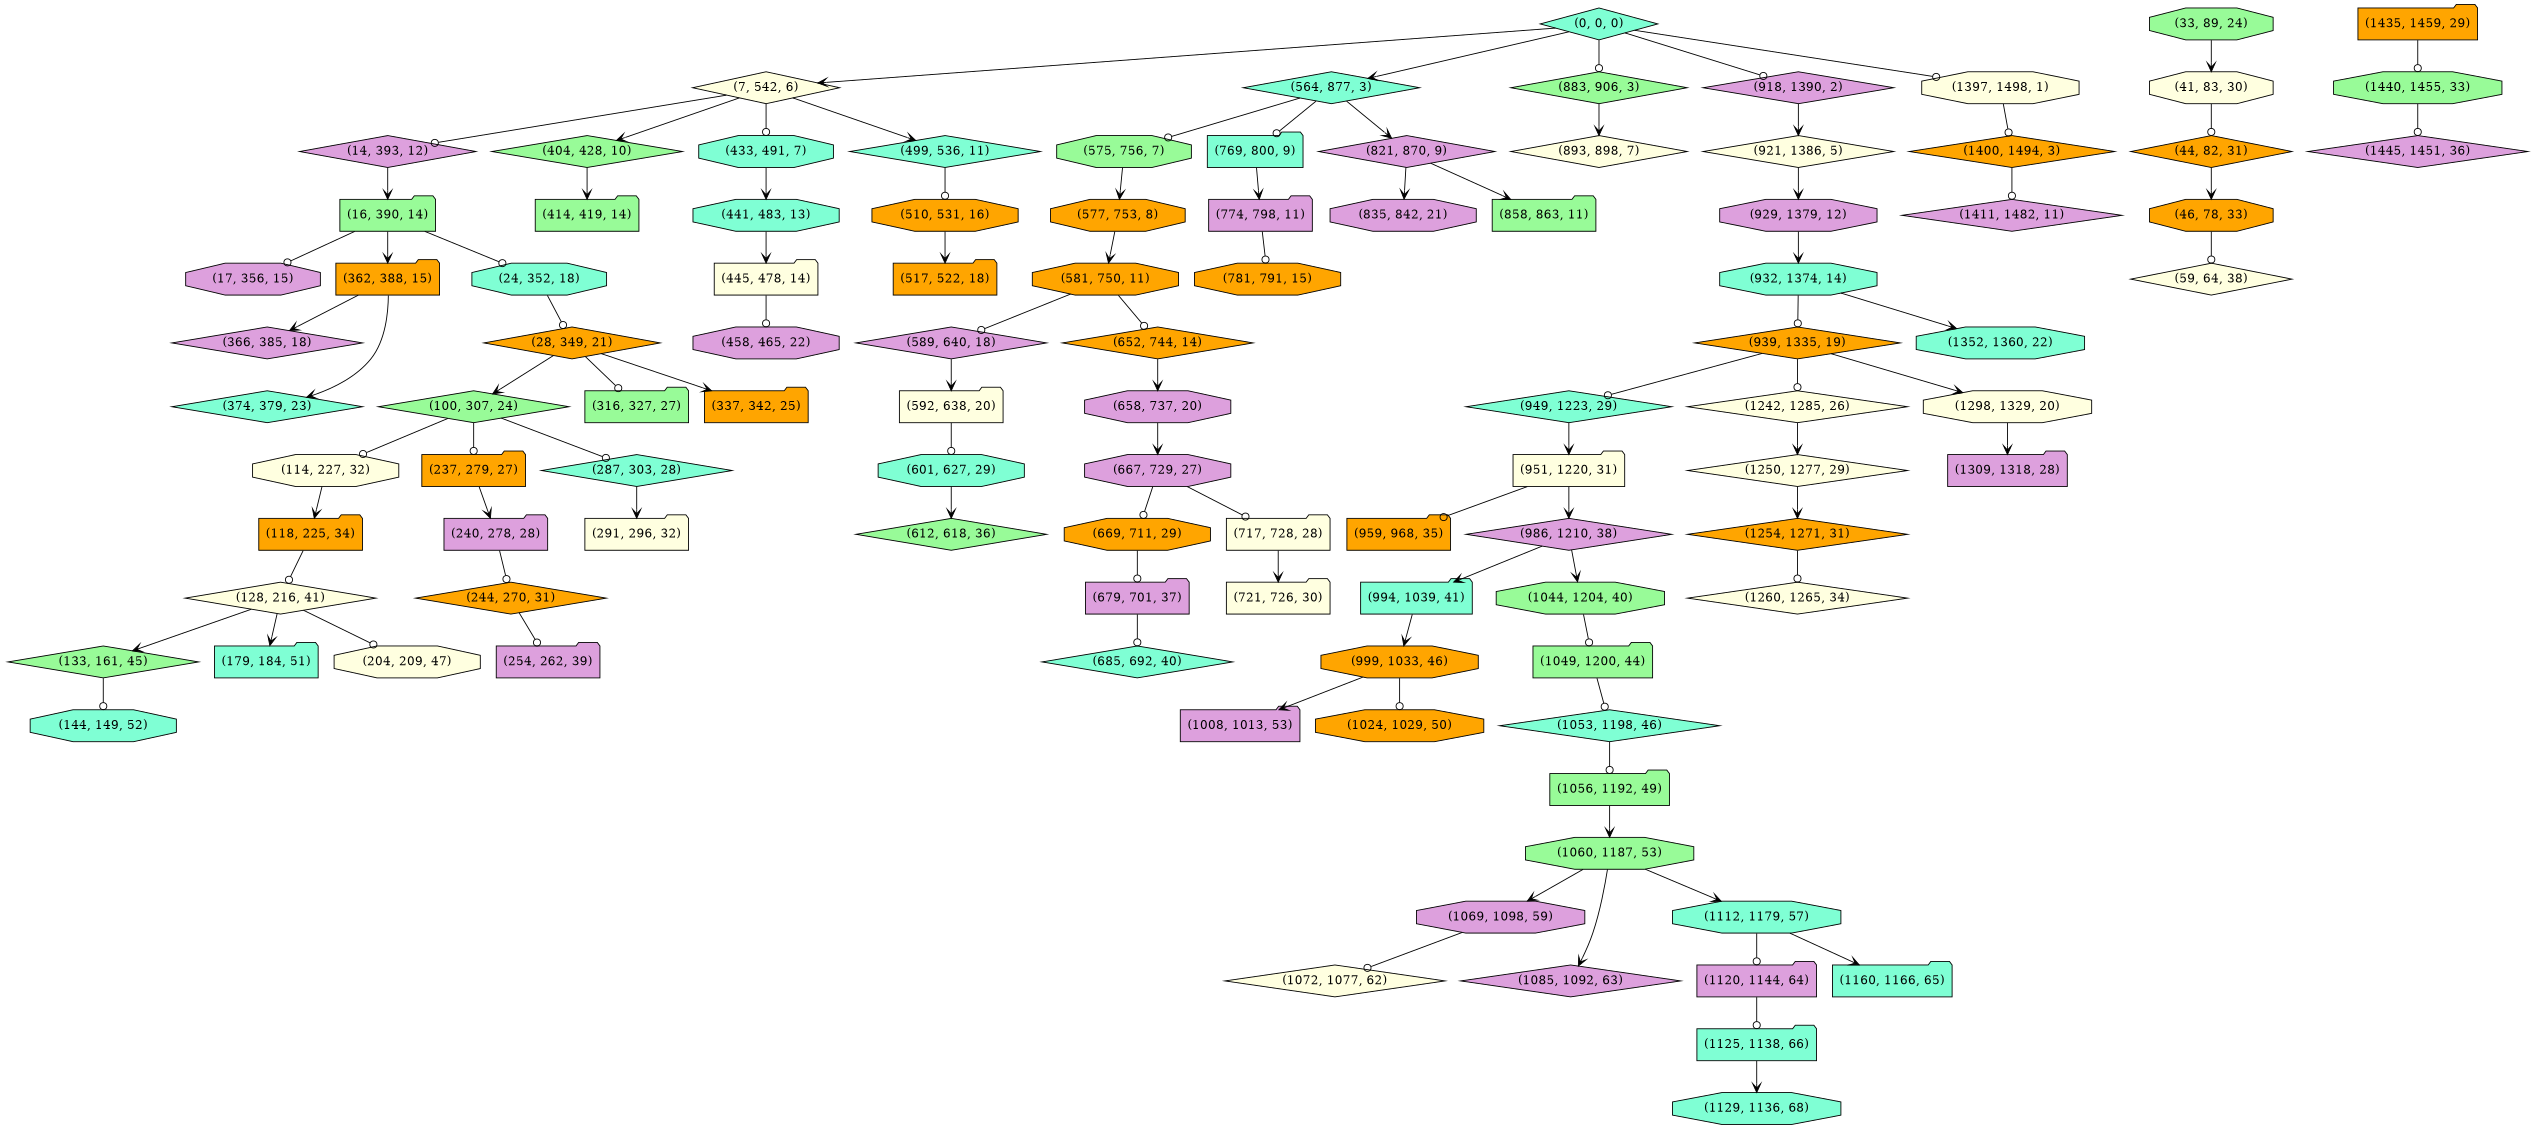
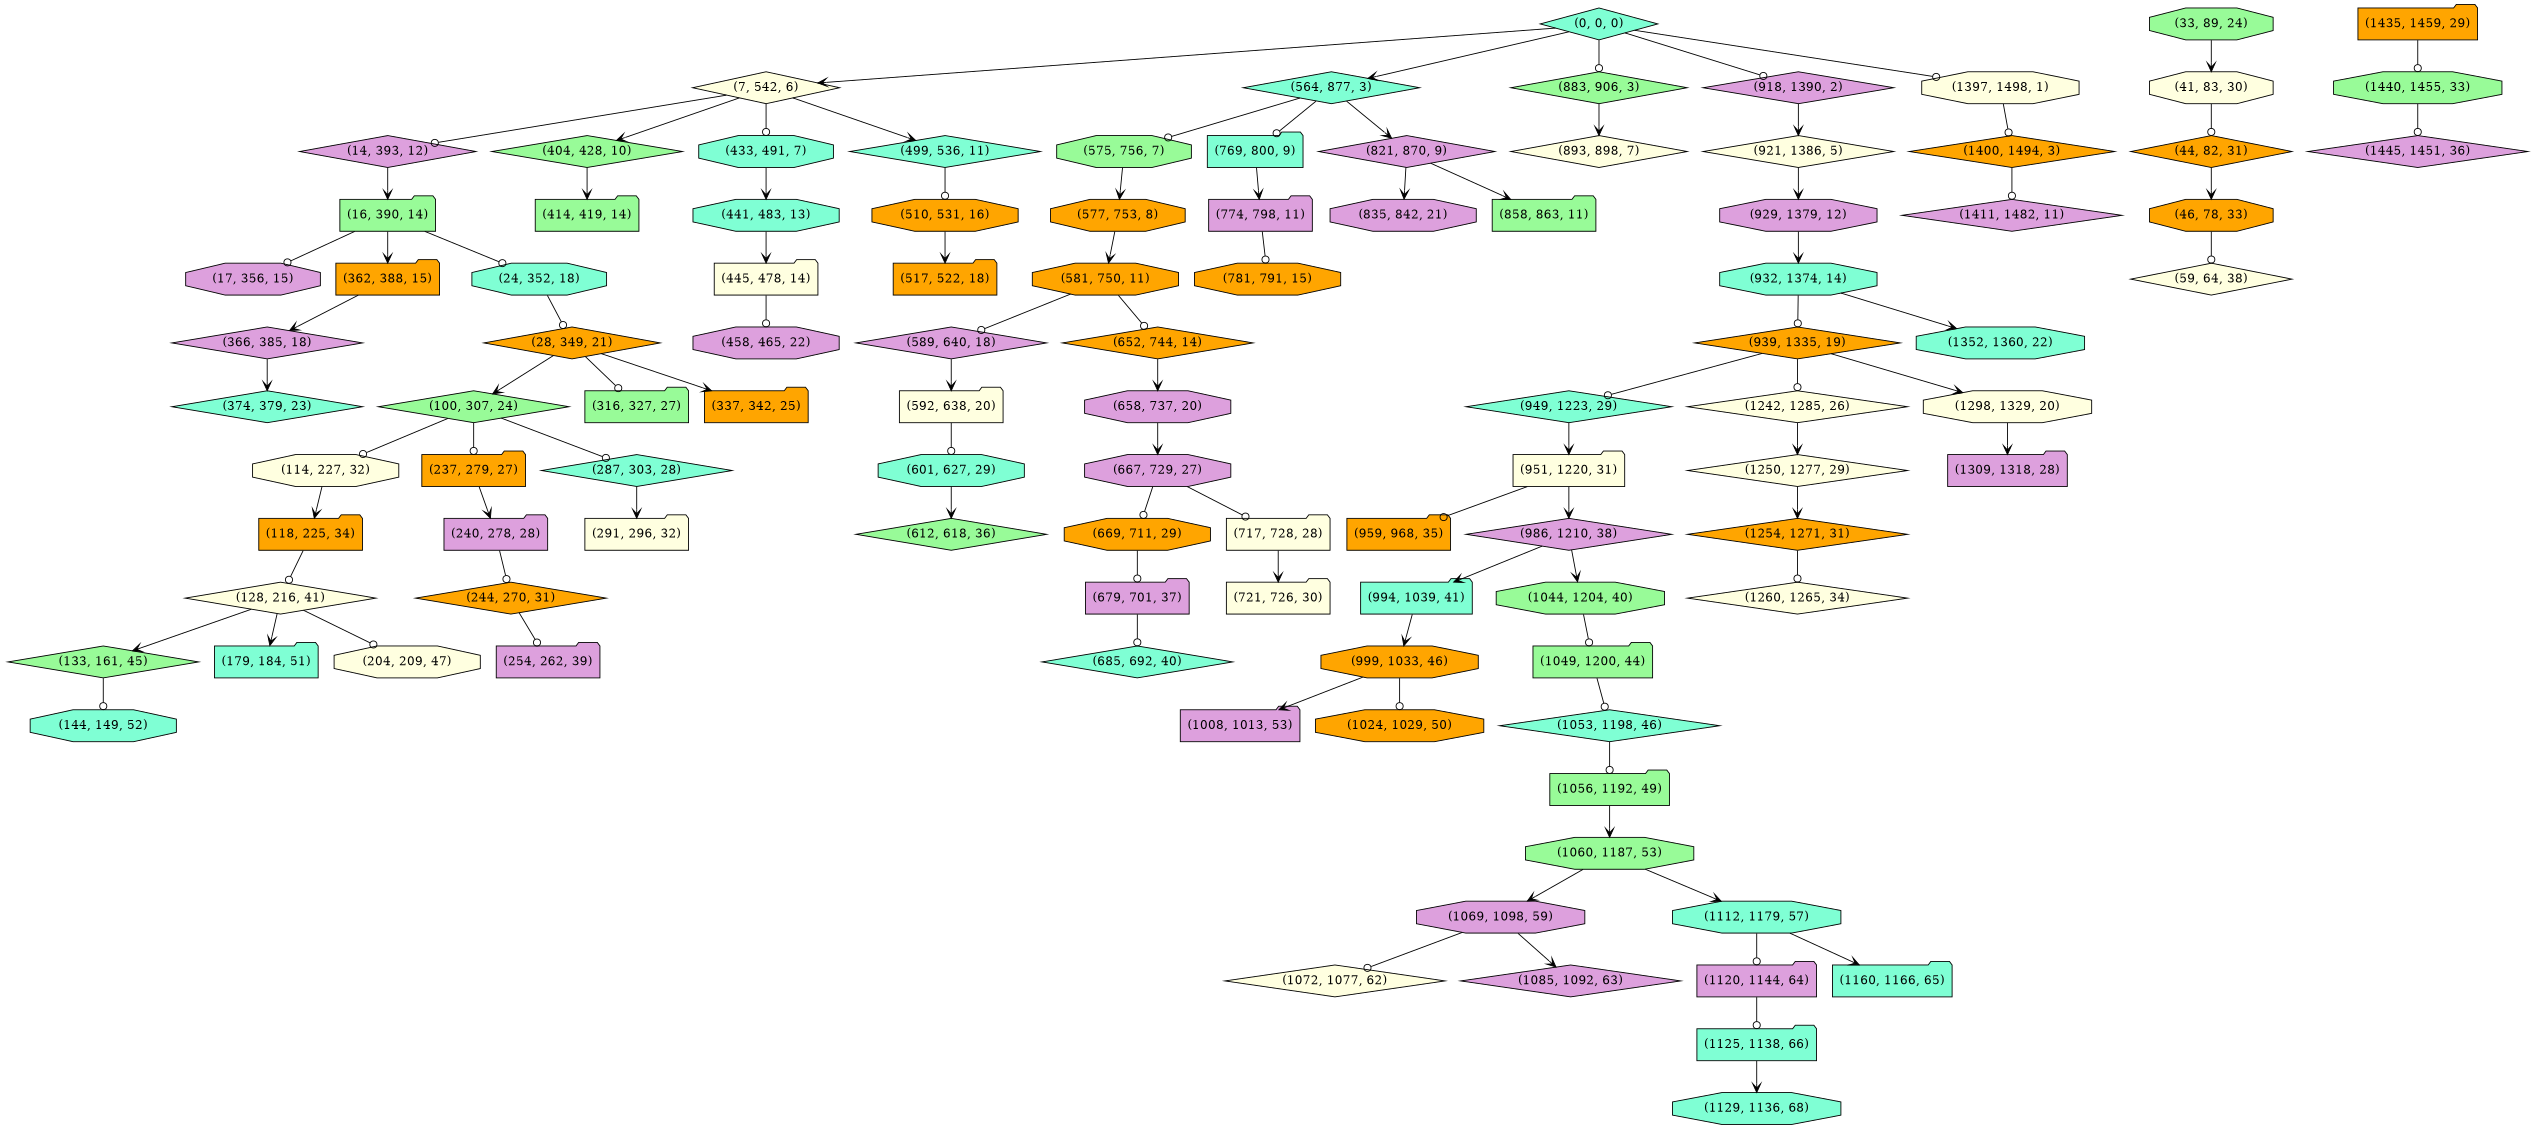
(371, 359) -> (267, 370)
(1598, 915) -> (1533, 947)
